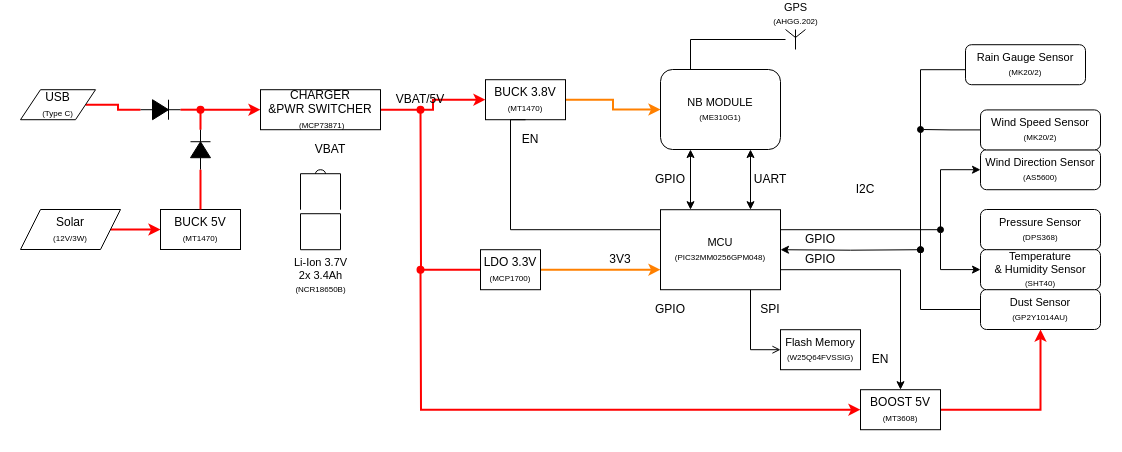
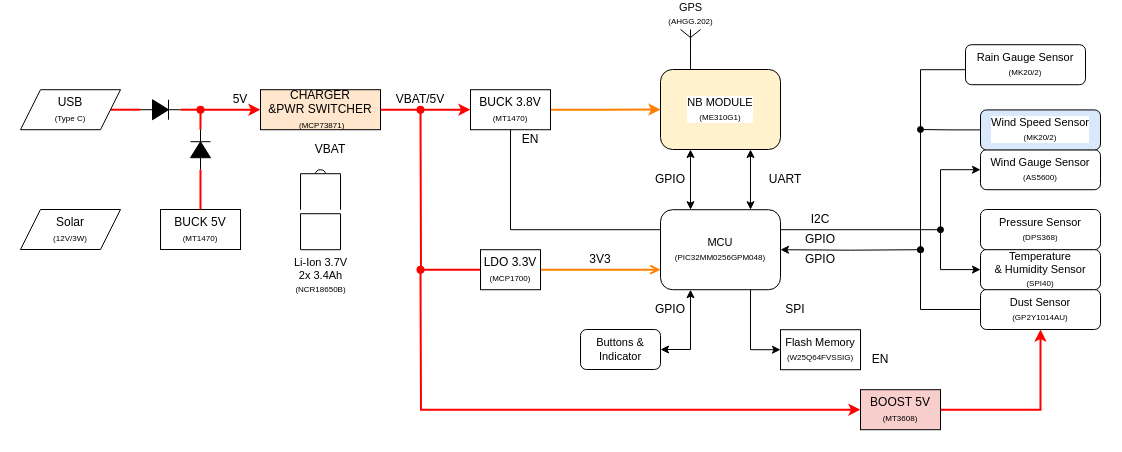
(796, 40) -> (691, 40)
none -> (241, 100)
(526, 100) -> (511, 110)
(58, 105) -> (71, 110)
(321, 110) -> (321, 110)
(721, 110) -> (721, 110)
(1041, 130) -> (1041, 130)
(1041, 170) -> (1041, 170)
(771, 180) -> (786, 180)
(866, 190) -> (821, 220)
(131, 230) -> none
(721, 250) -> (721, 250)
(621, 259) -> (601, 259)
(650, 270) -> (651, 270)
(897, 270) -> none
(1041, 270) -> (1041, 270)
(771, 310) -> (796, 310)
none -> (691, 334)
none -> (621, 350)
(774, 350) -> (772, 350)
(901, 410) -> (901, 410)
